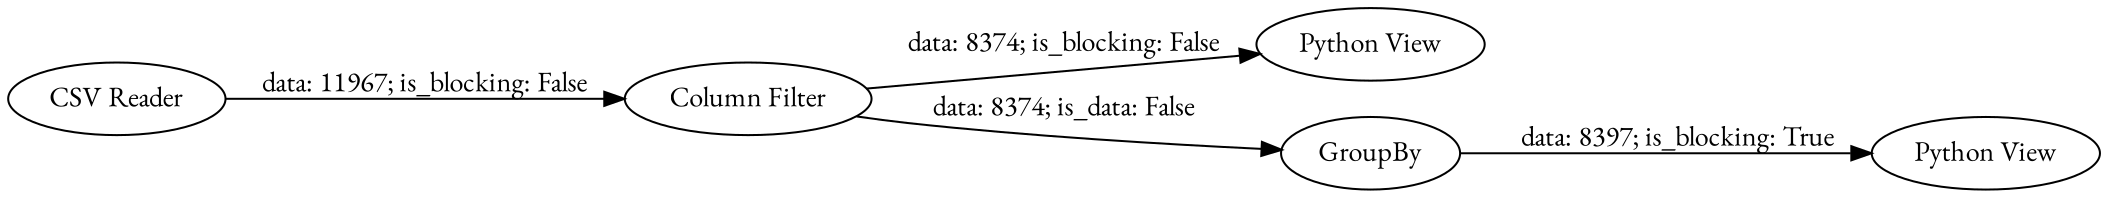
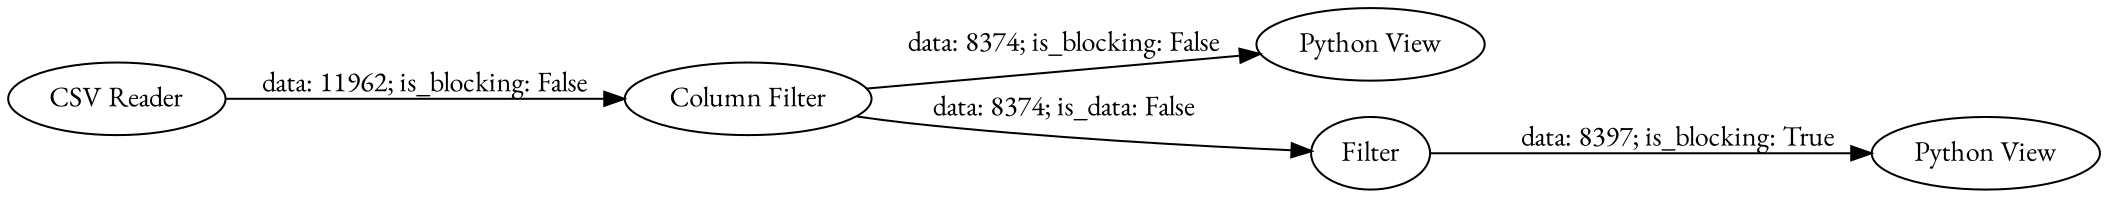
(425, 84) -> (425, 84)
(1371, 153) -> (1371, 153)
